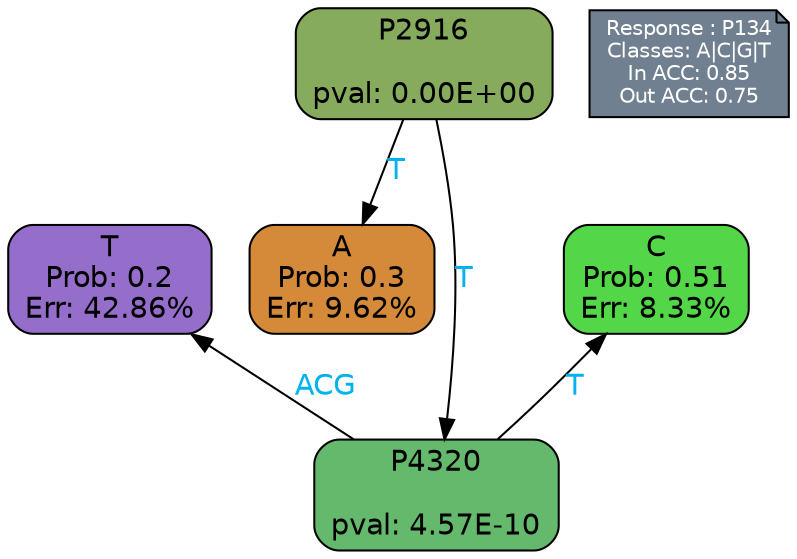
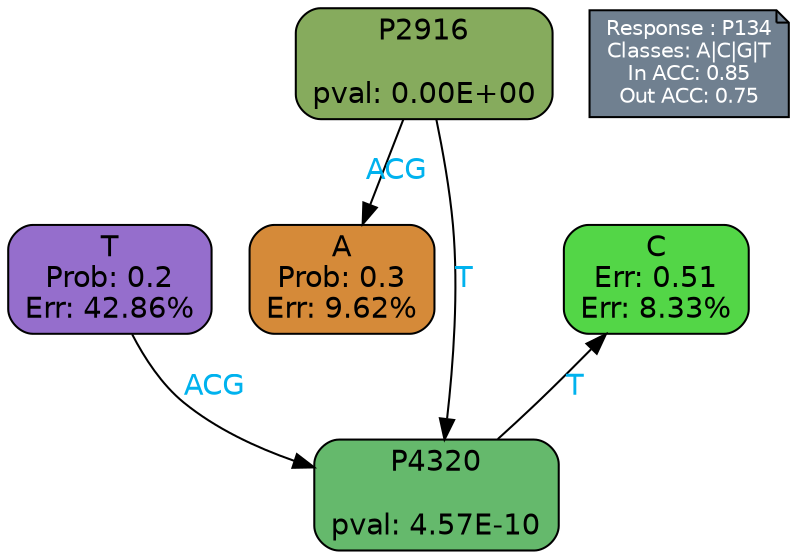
(396, 172) -> (396, 172)
(656, 279) -> (656, 279)
(281, 392) -> (200, 414)
